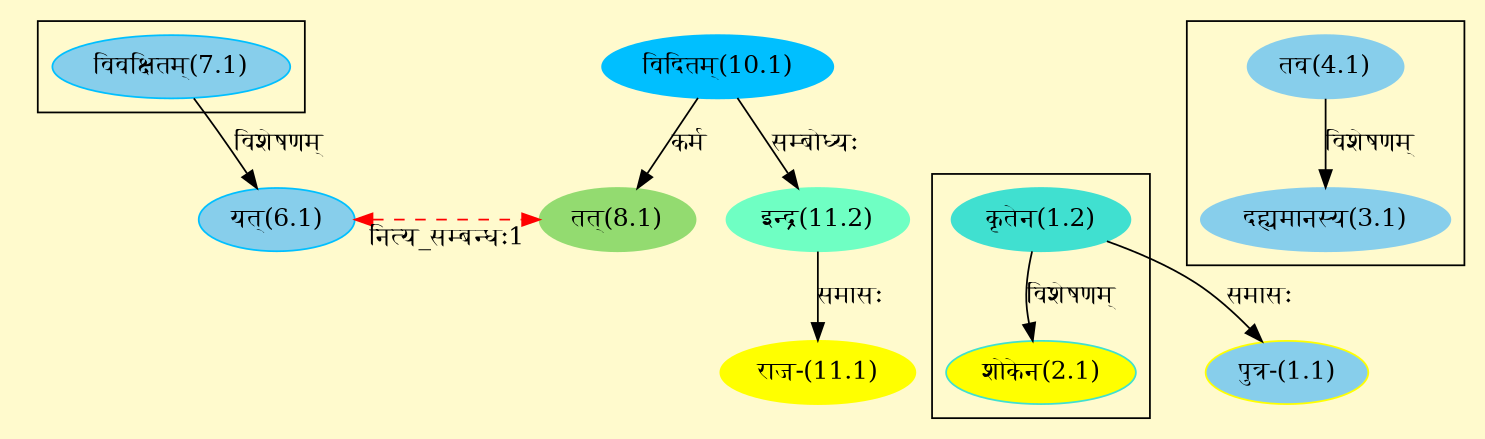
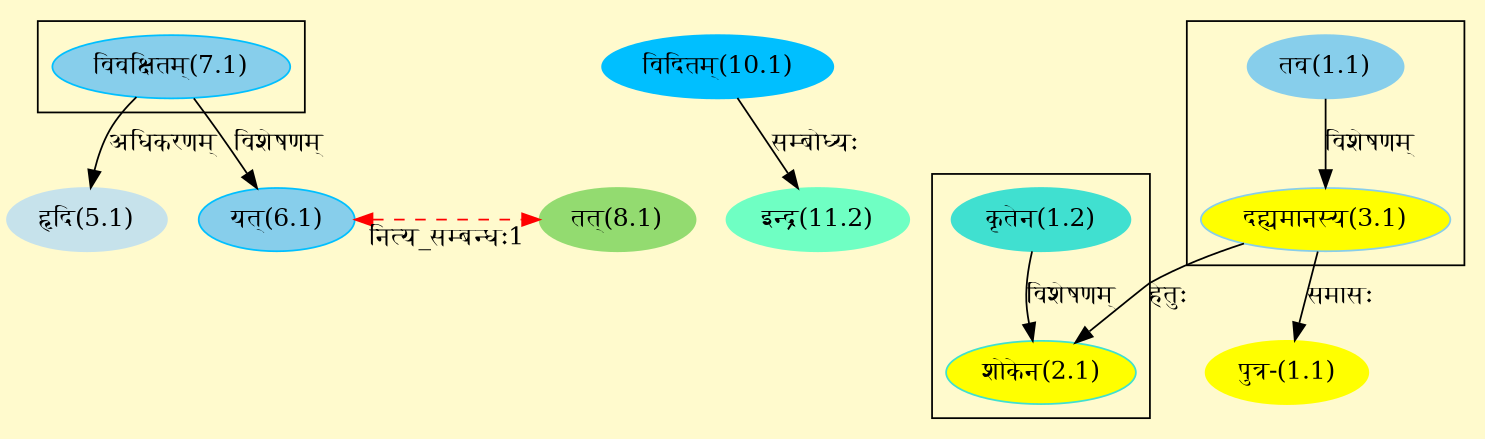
(1326, 67) -> (1326, 67)
(673, 136) -> none
none -> (87, 220)
(1326, 220) -> (1326, 220)
(1184, 276) -> (1309, 287)
none -> (1161, 277)
(818, 372) -> none
(1287, 372) -> (1287, 372)
